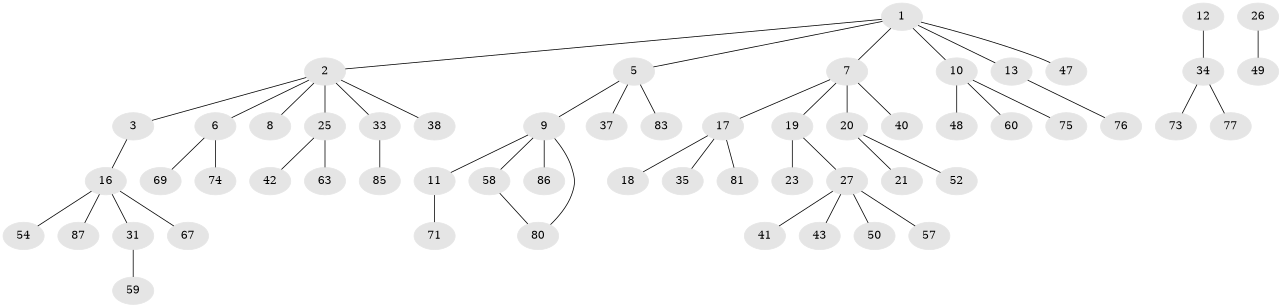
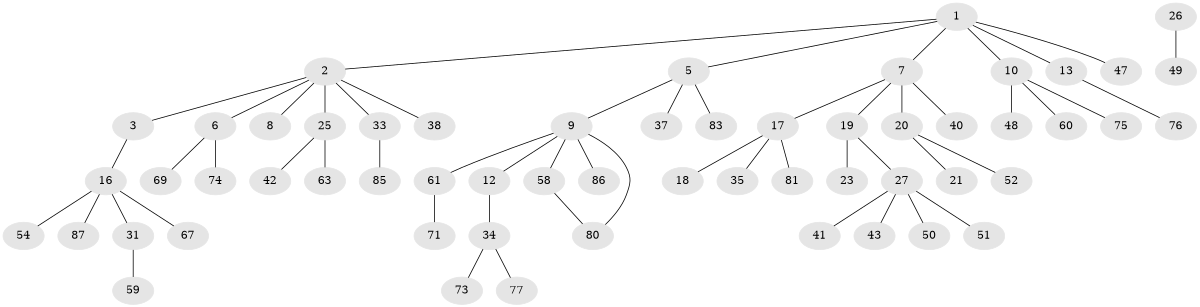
none -> (530, 154)
(435, 181) -> (435, 181)
(929, 236) -> (984, 236)
